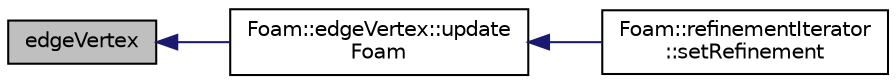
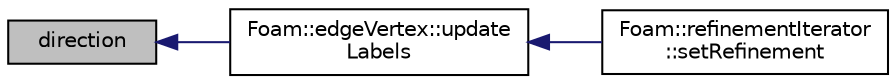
(82, 42) -> (82, 42)
(379, 42) -> (379, 42)
